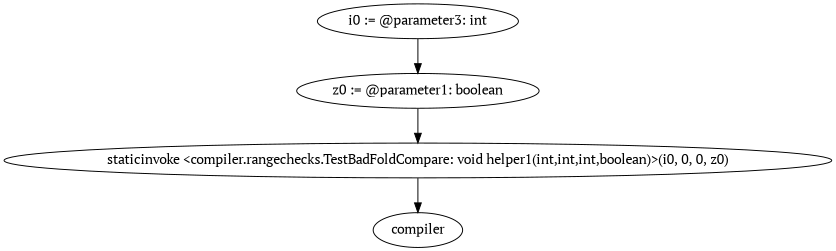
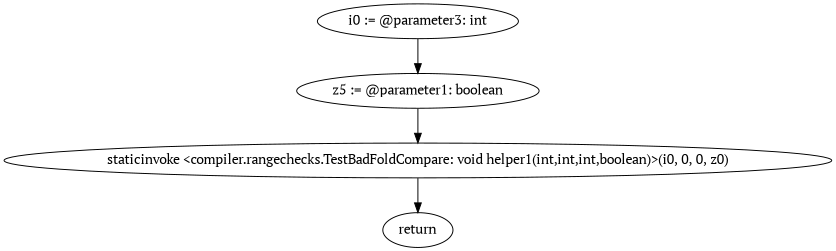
(418, 91) -> (418, 91)
(418, 230) -> (418, 230)
